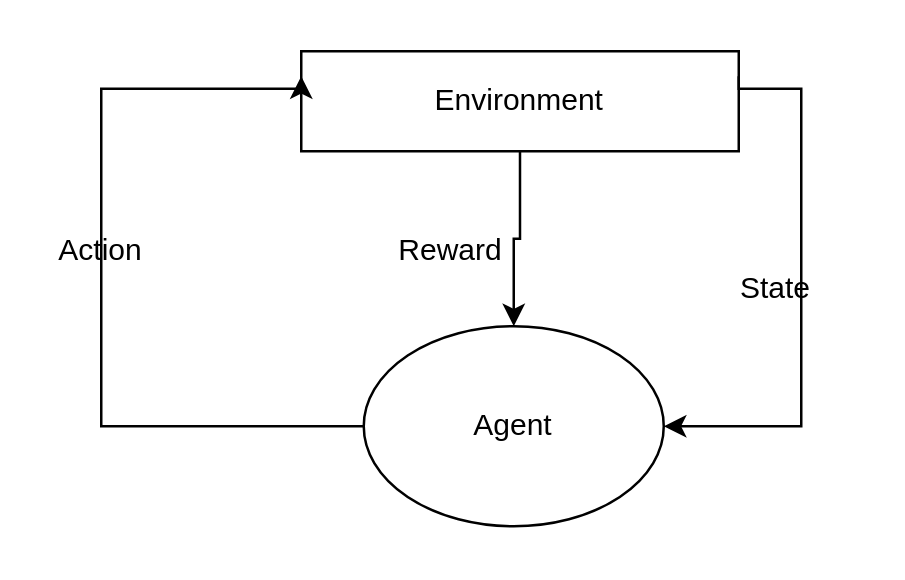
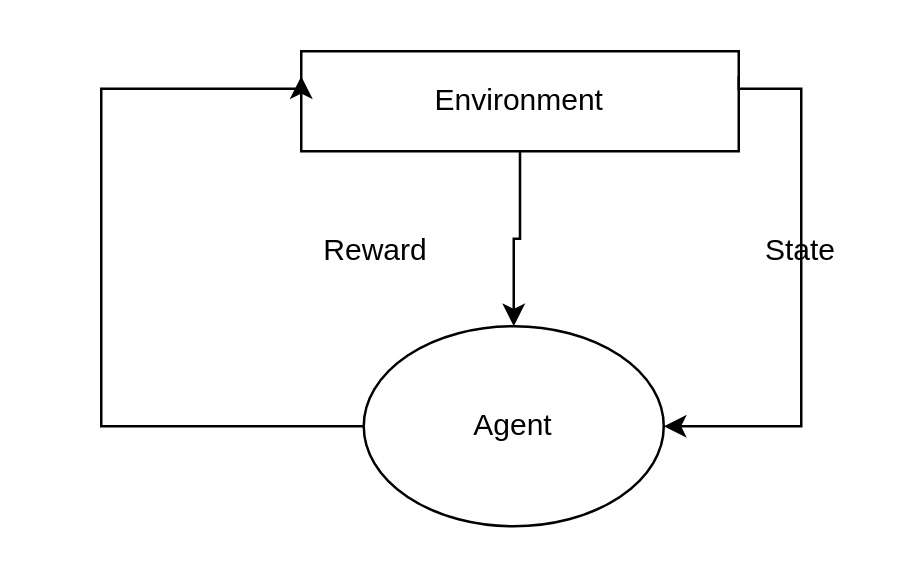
(101, 251) -> none
(451, 251) -> (376, 251)
(776, 289) -> (801, 251)
